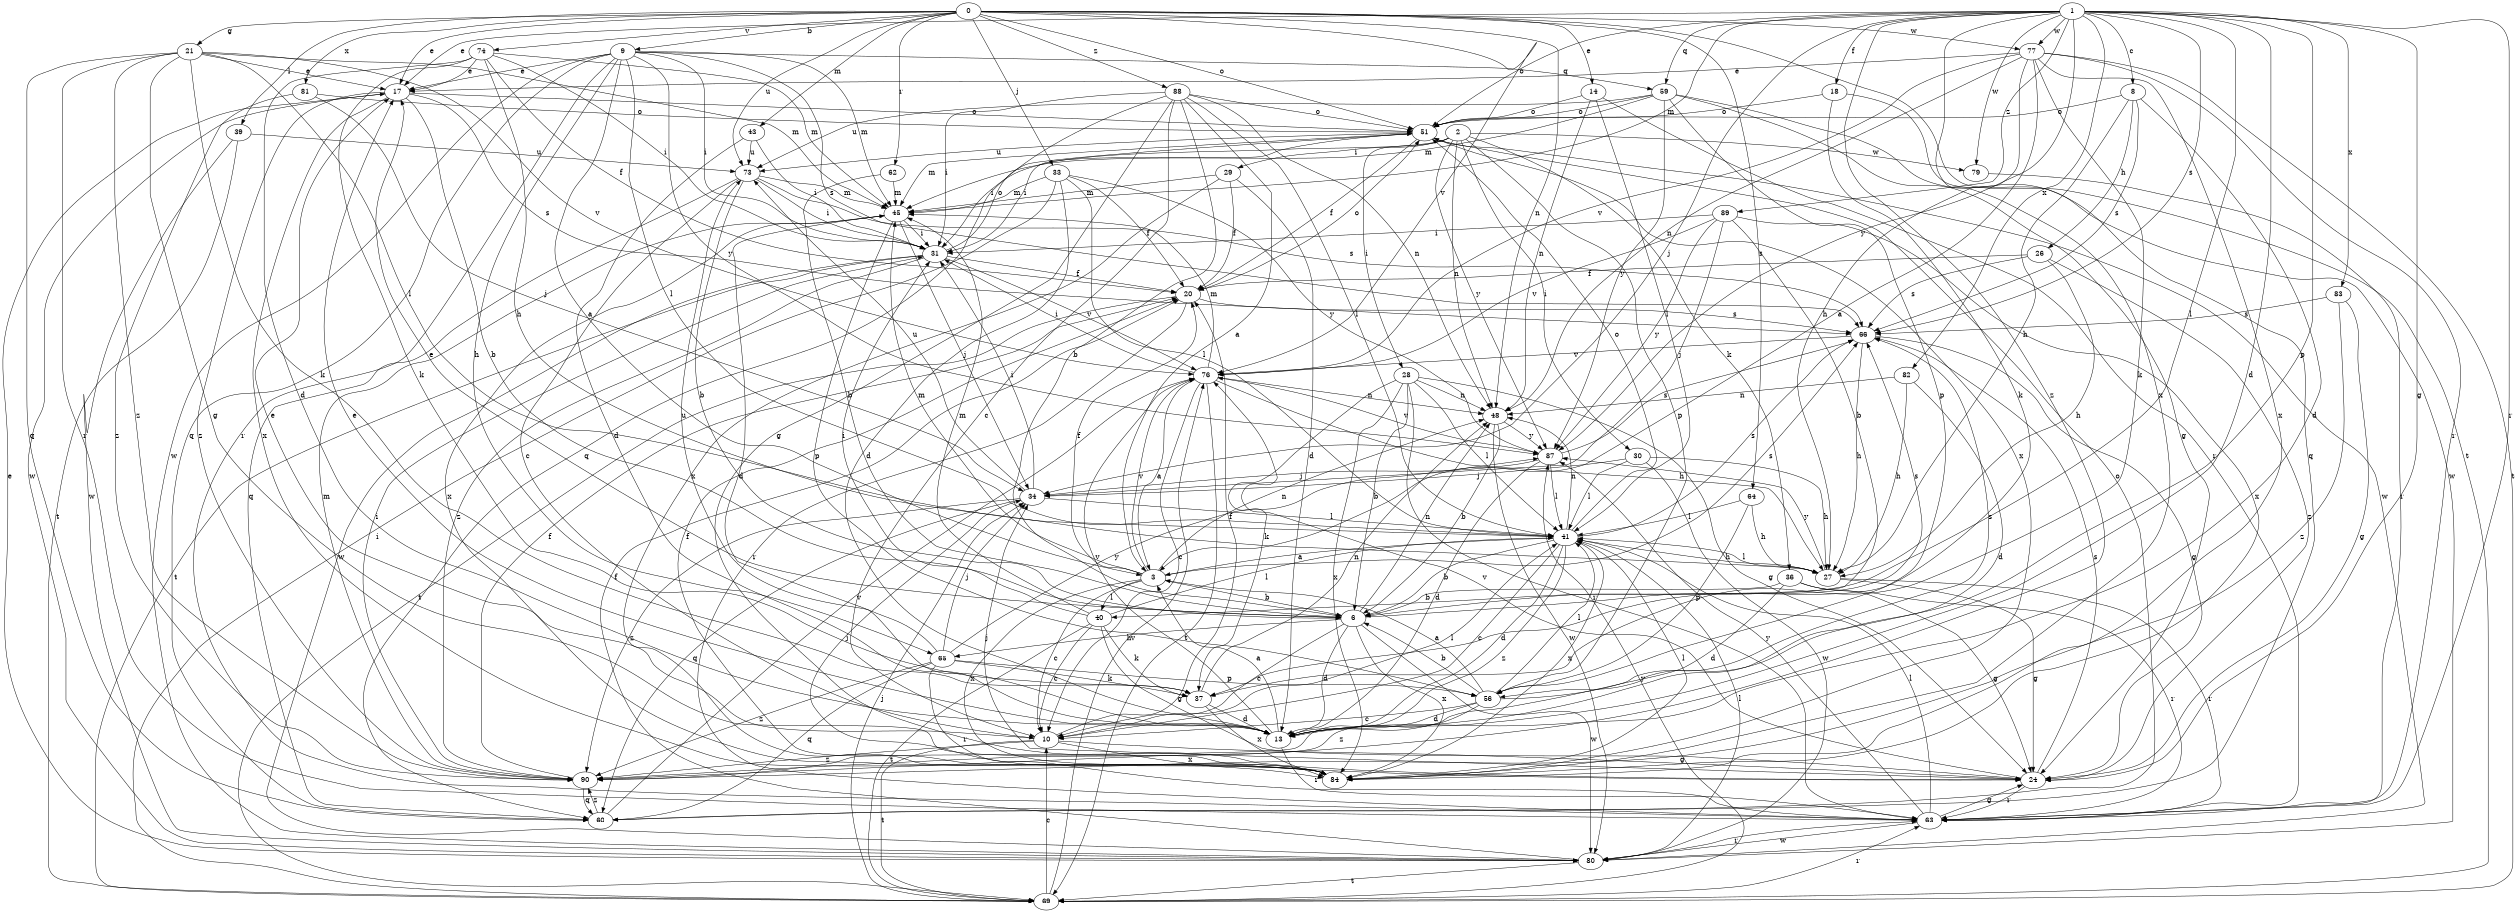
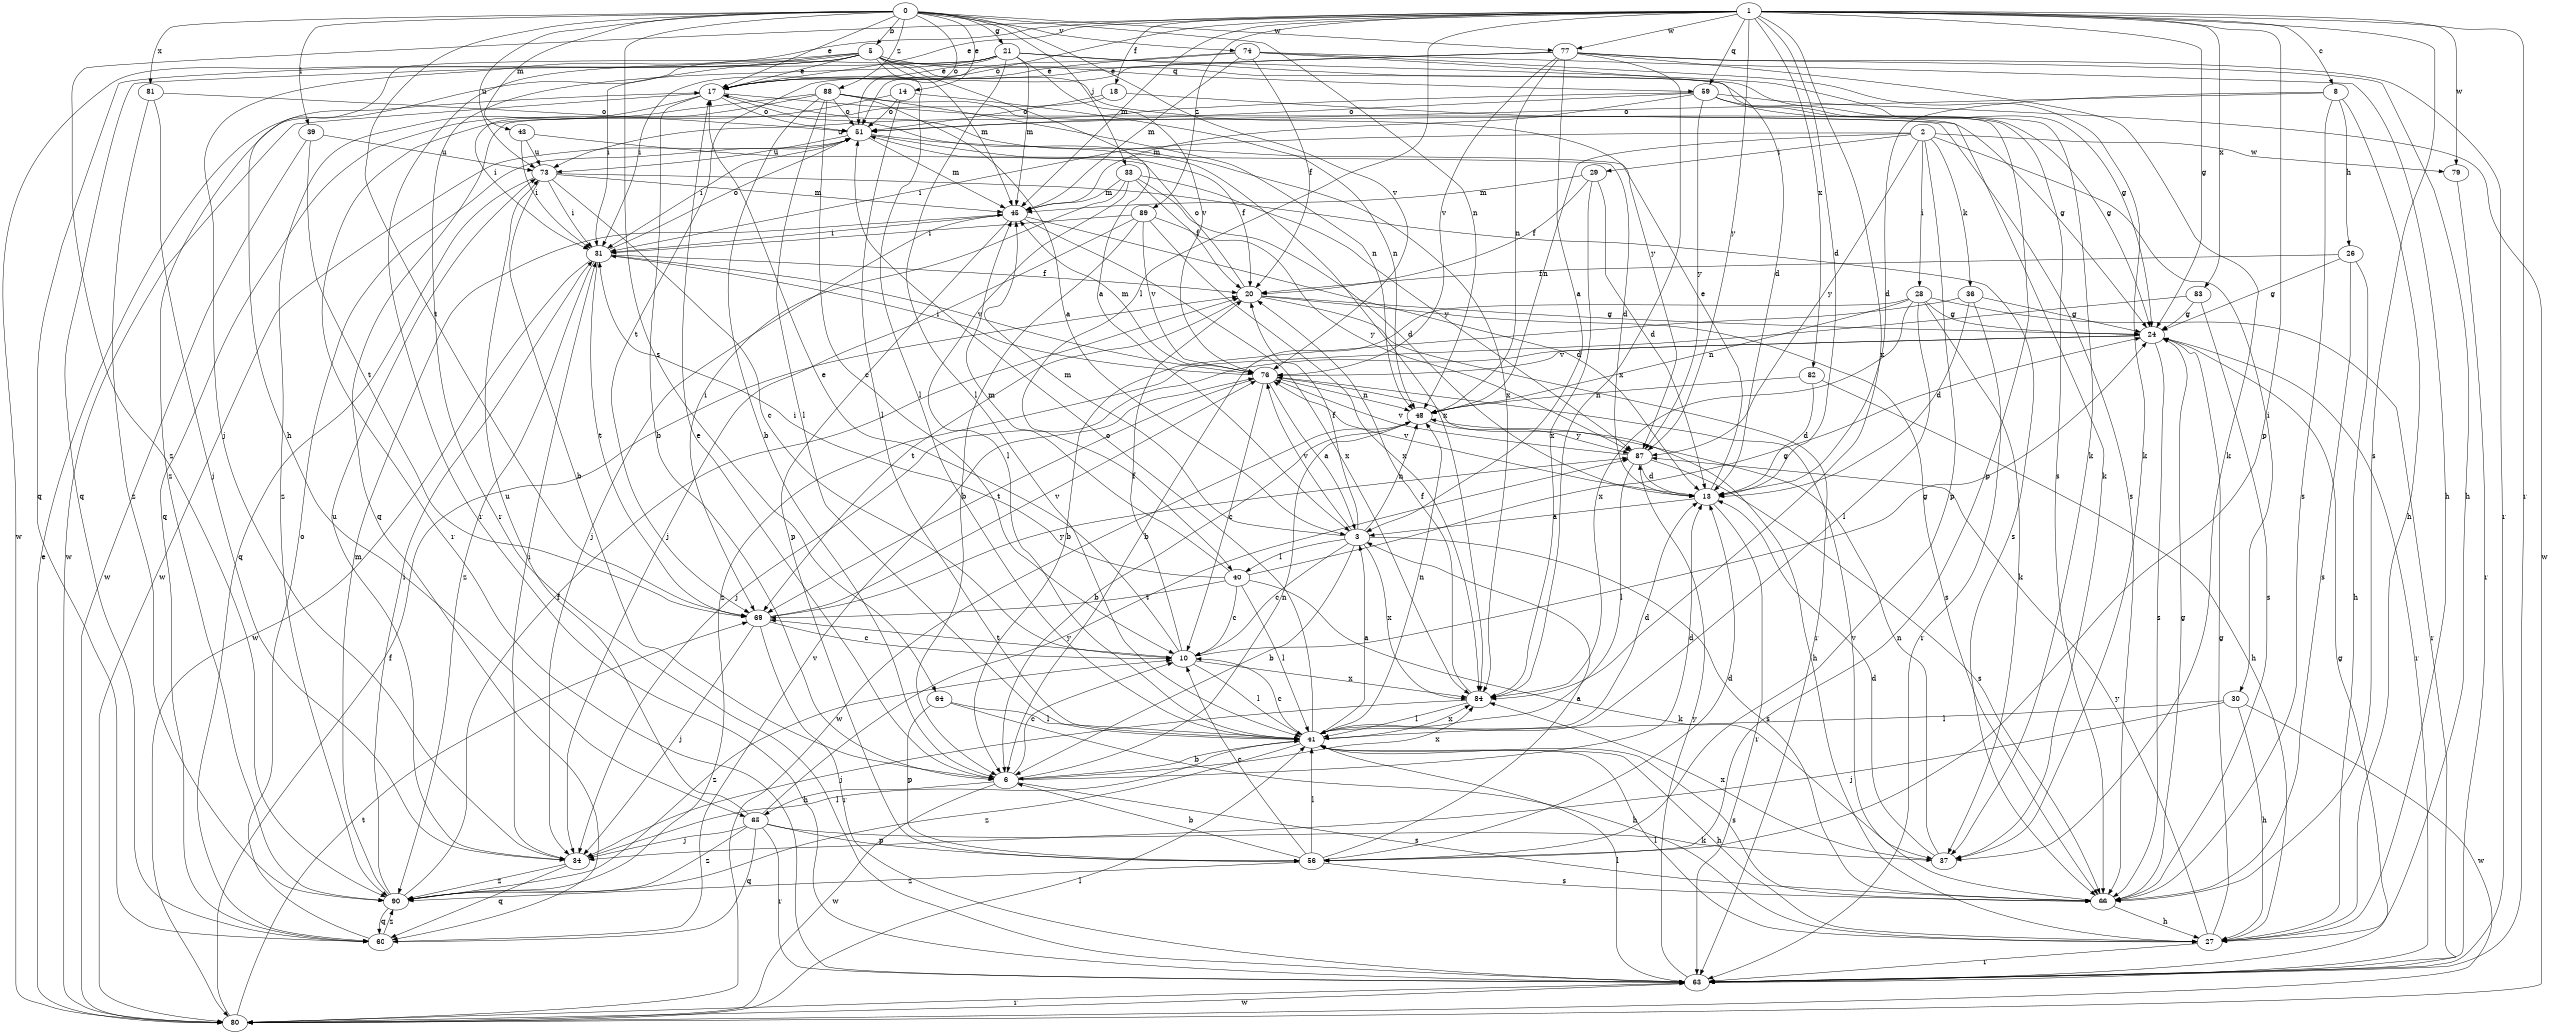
(623, 52) -> (871, 52)
(893, 173) -> none
none -> (1654, 320)
(1294, 474) -> none
(2310, 517) -> (2273, 295)
(807, 758) -> (733, 757)
